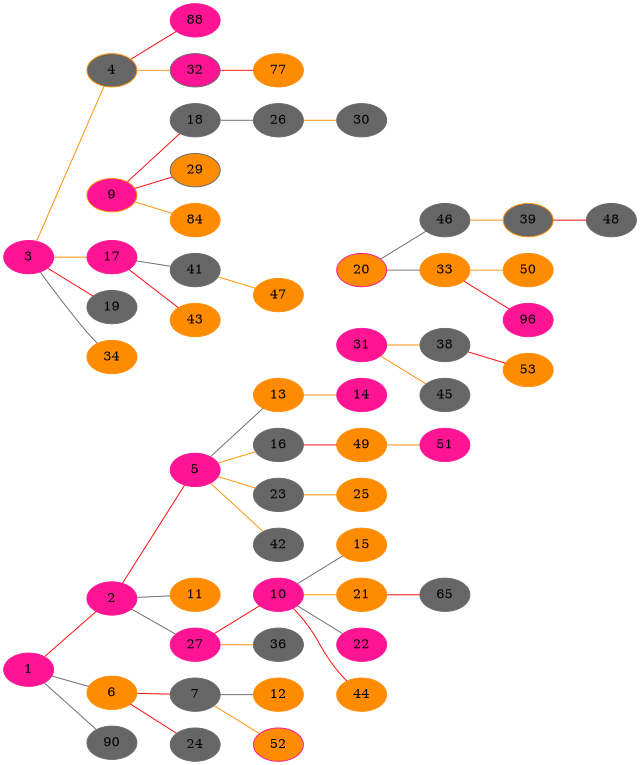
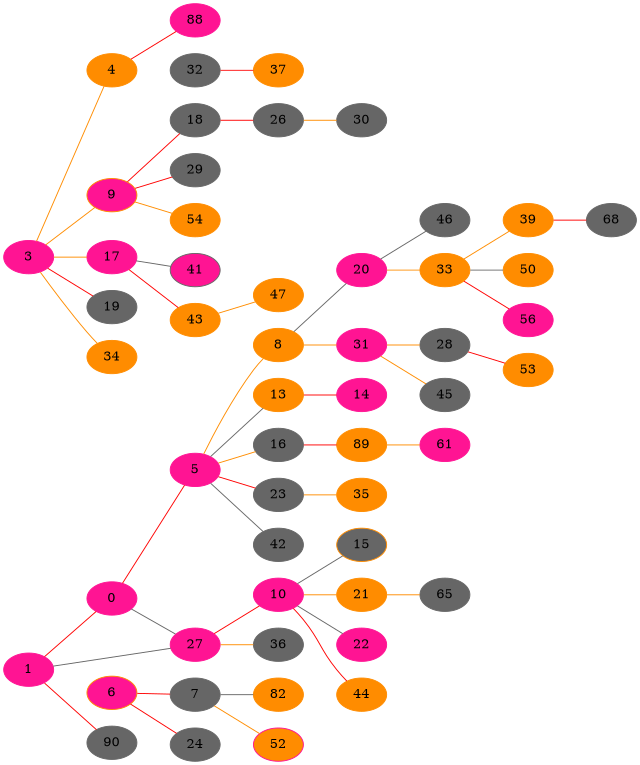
(112, 70) -> (112, 70)
(154, 70) -> none
(195, 70) -> (195, 70)
(278, 70) -> (278, 70)
(237, 120) -> (237, 120)
(195, 170) -> (195, 170)
(195, 220) -> (195, 220)
(487, 220) -> (487, 245)
(528, 220) -> (528, 220)
(611, 220) -> (611, 220)
none -> (70, 226)
(195, 270) -> (195, 270)
(362, 270) -> (362, 270)
(403, 270) -> (403, 270)
(487, 270) -> (487, 270)
(237, 283) -> (237, 308)
(68, 309) -> (68, 309)
(528, 320) -> (528, 320)
none -> (278, 345)
(445, 345) -> (445, 345)
(320, 395) -> (320, 395)
(362, 445) -> (362, 445)
(445, 445) -> (445, 445)
(237, 482) -> (237, 482)
(362, 495) -> (362, 495)
(237, 507) -> (237, 507)
(362, 545) -> (362, 545)
(195, 595) -> none
(403, 595) -> (403, 595)
(112, 598) -> (112, 598)
(70, 681) -> (112, 657)
(112, 693) -> (112, 693)
(278, 695) -> (278, 695)
(70, 706) -> (70, 706)
